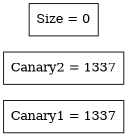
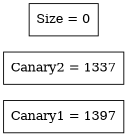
(64, 117) -> (64, 117)
